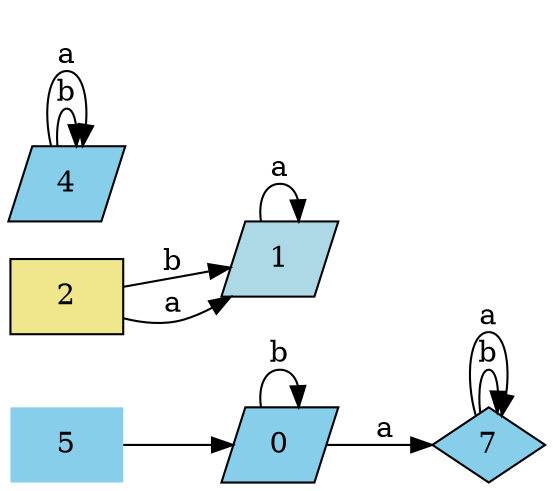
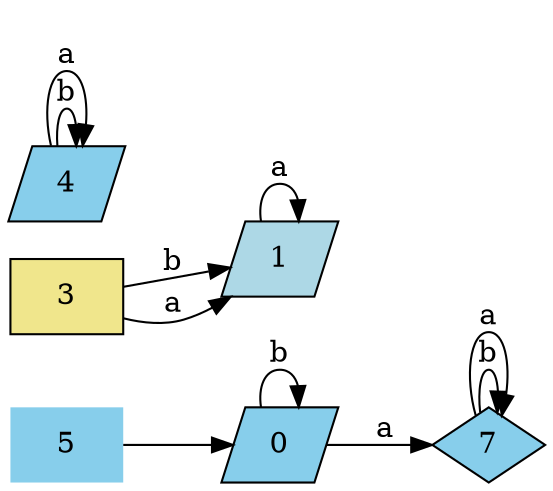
(67, 297) -> (67, 297)
